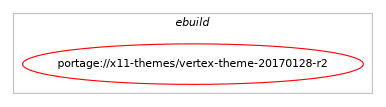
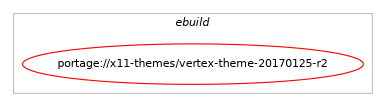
(193, 64) -> (193, 64)
